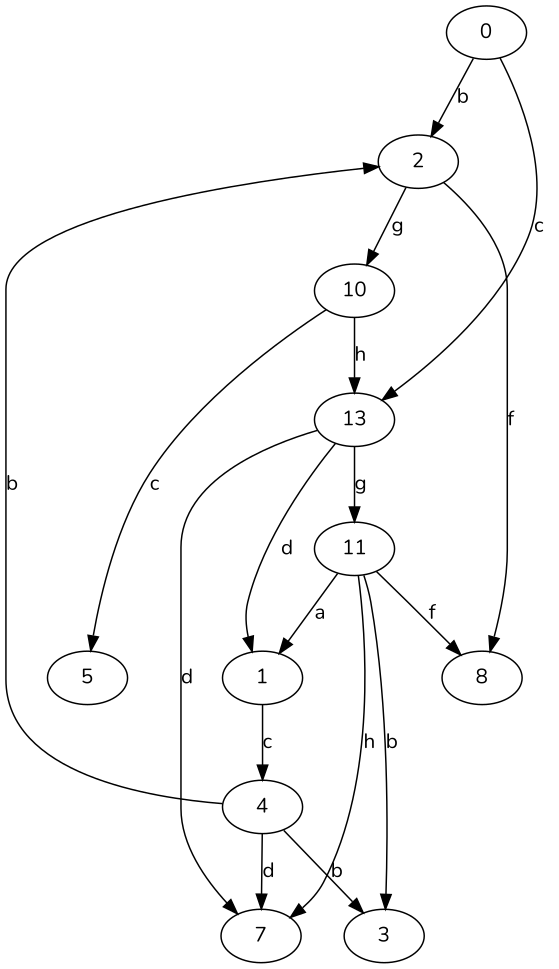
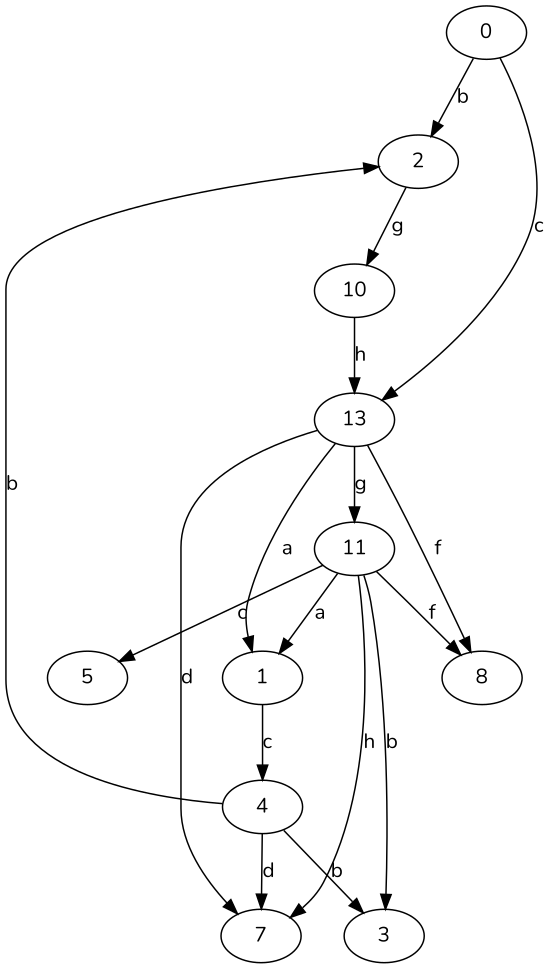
(507, 400) -> (417, 541)
(170, 445) -> (228, 610)
(288, 549) -> (288, 549)
